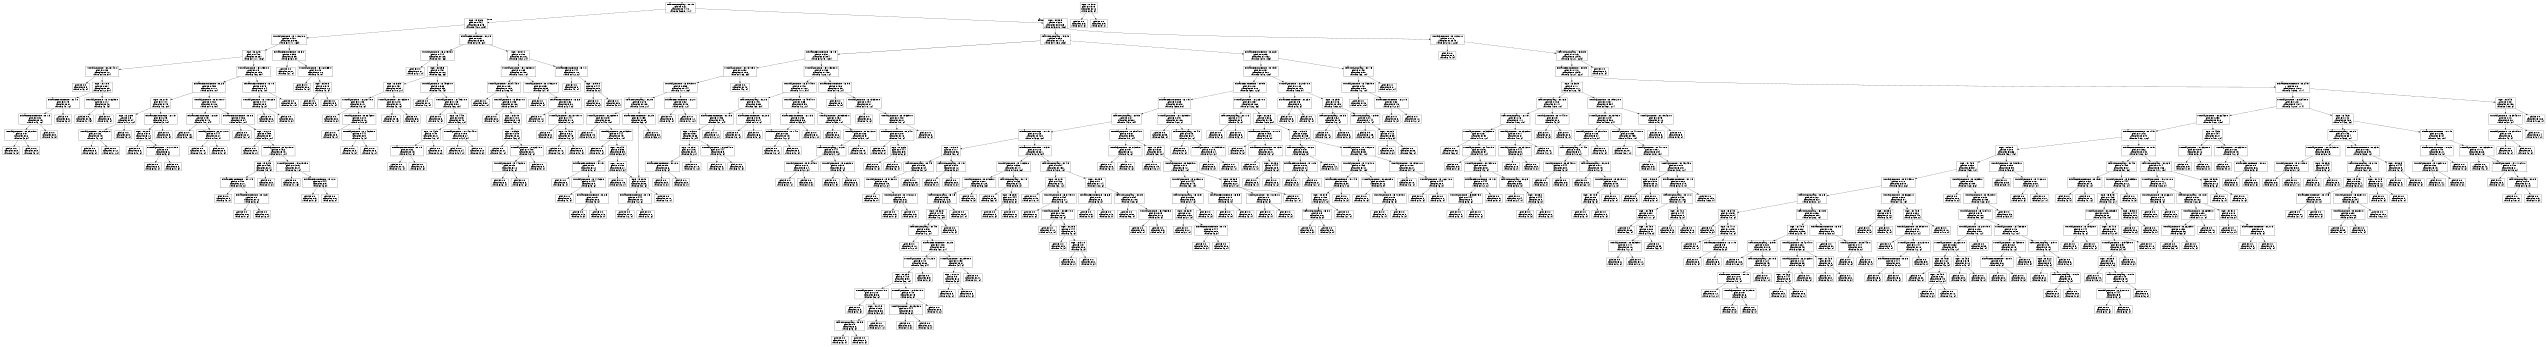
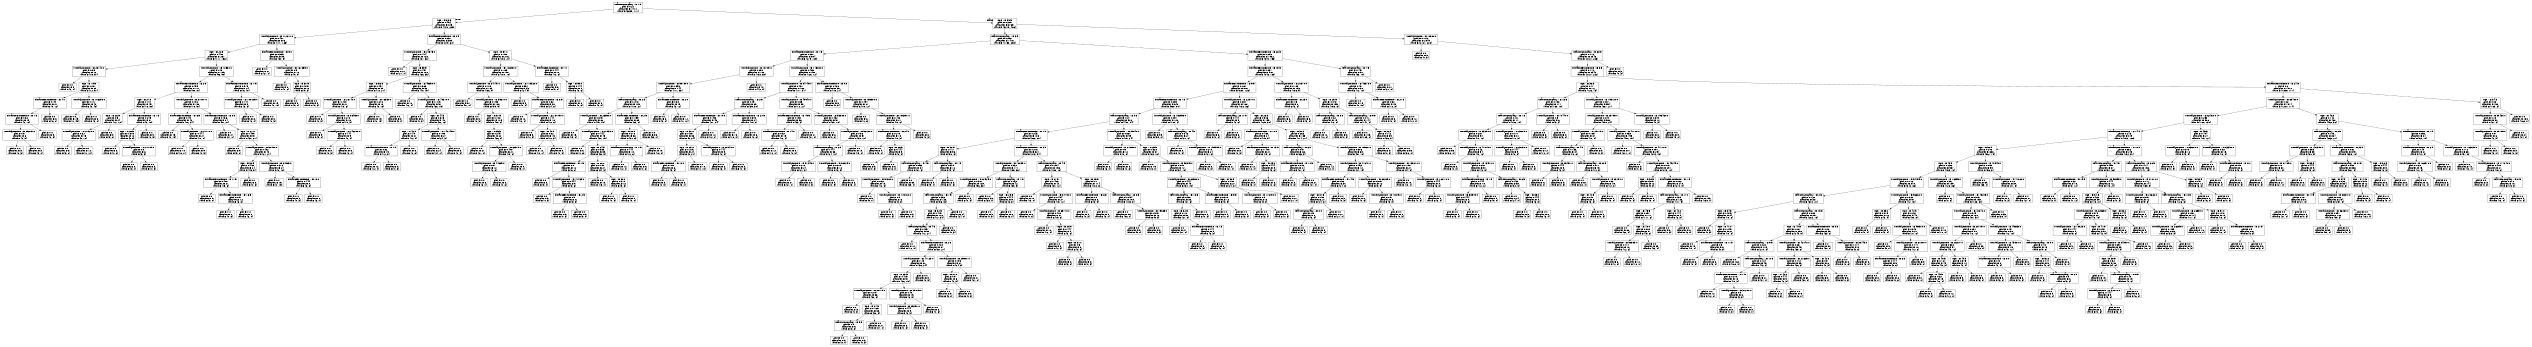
(628, 174) -> (607, 174)
